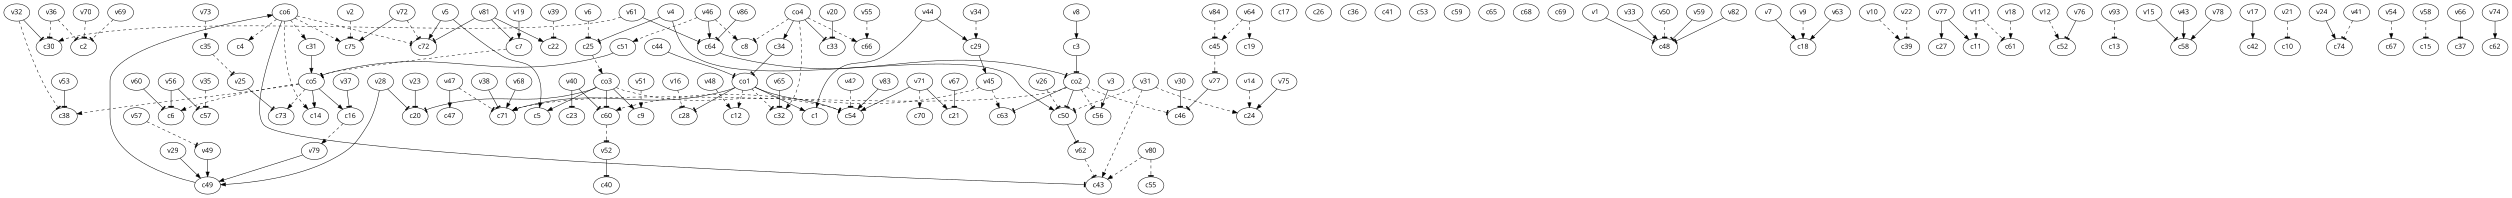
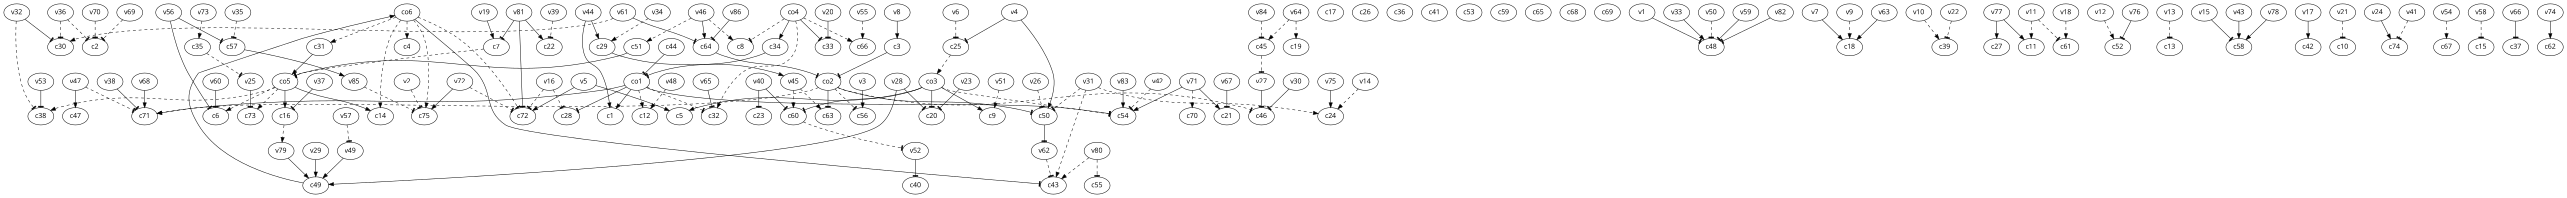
(2114, 12) -> (2170, 12)
none -> (354, 82)
none -> (535, 101)
